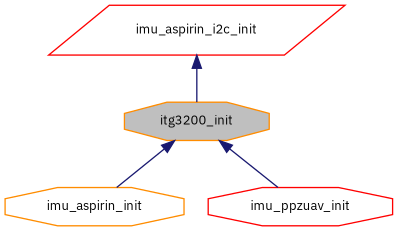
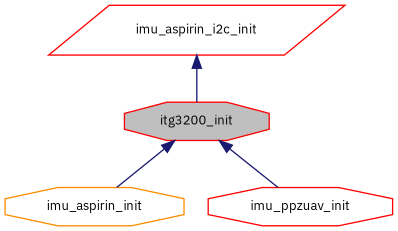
(197, 121) -> (197, 121)
